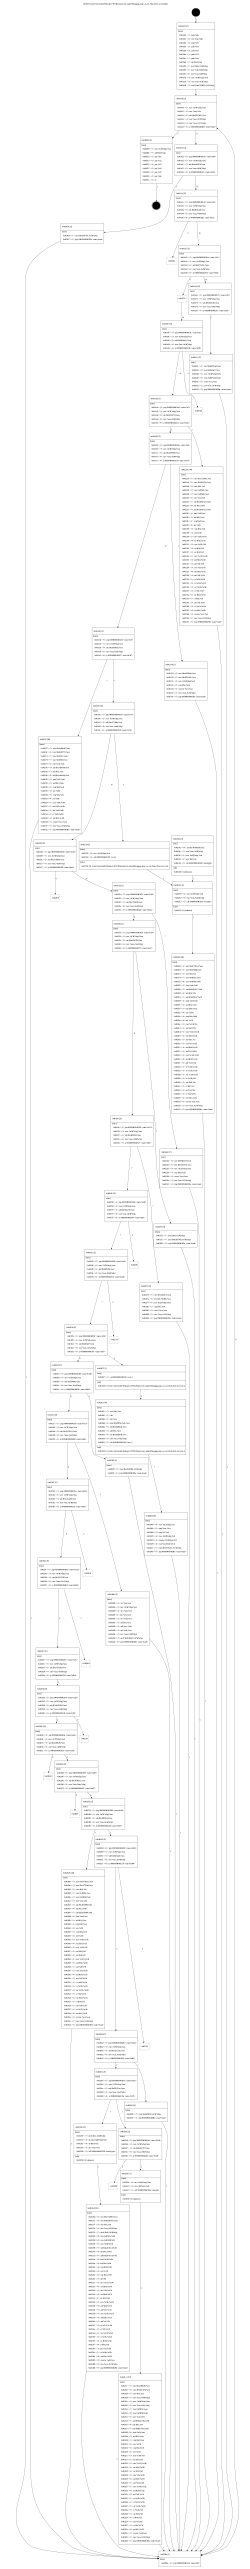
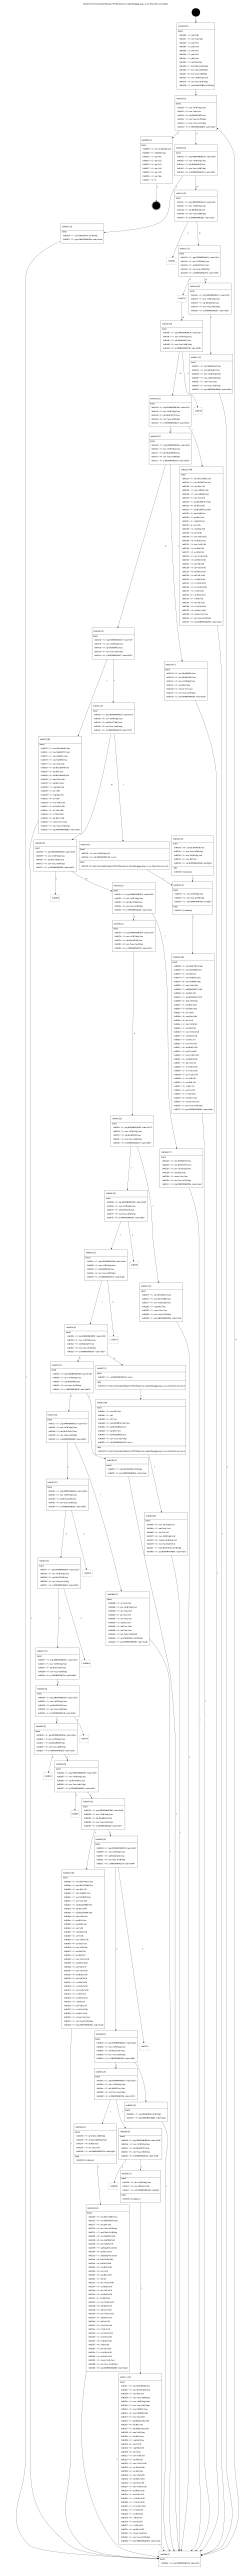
(176, 1235) -> none
